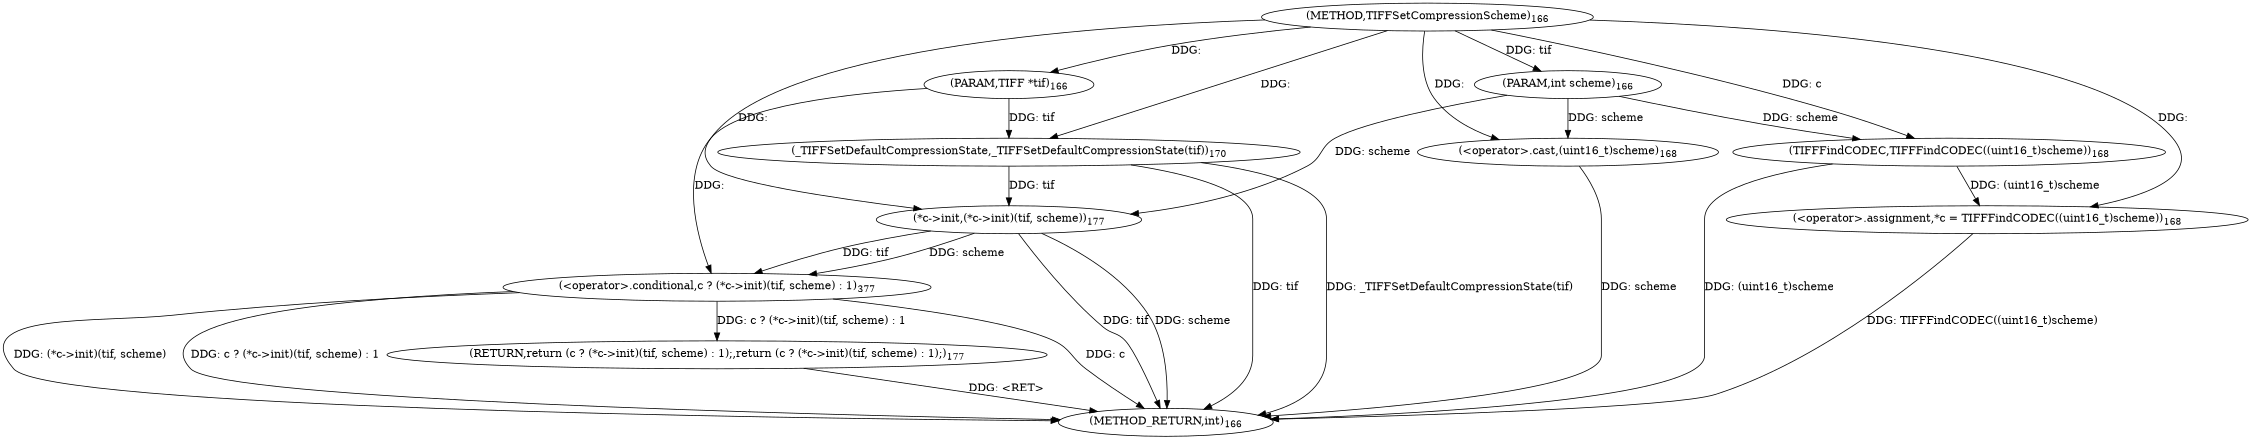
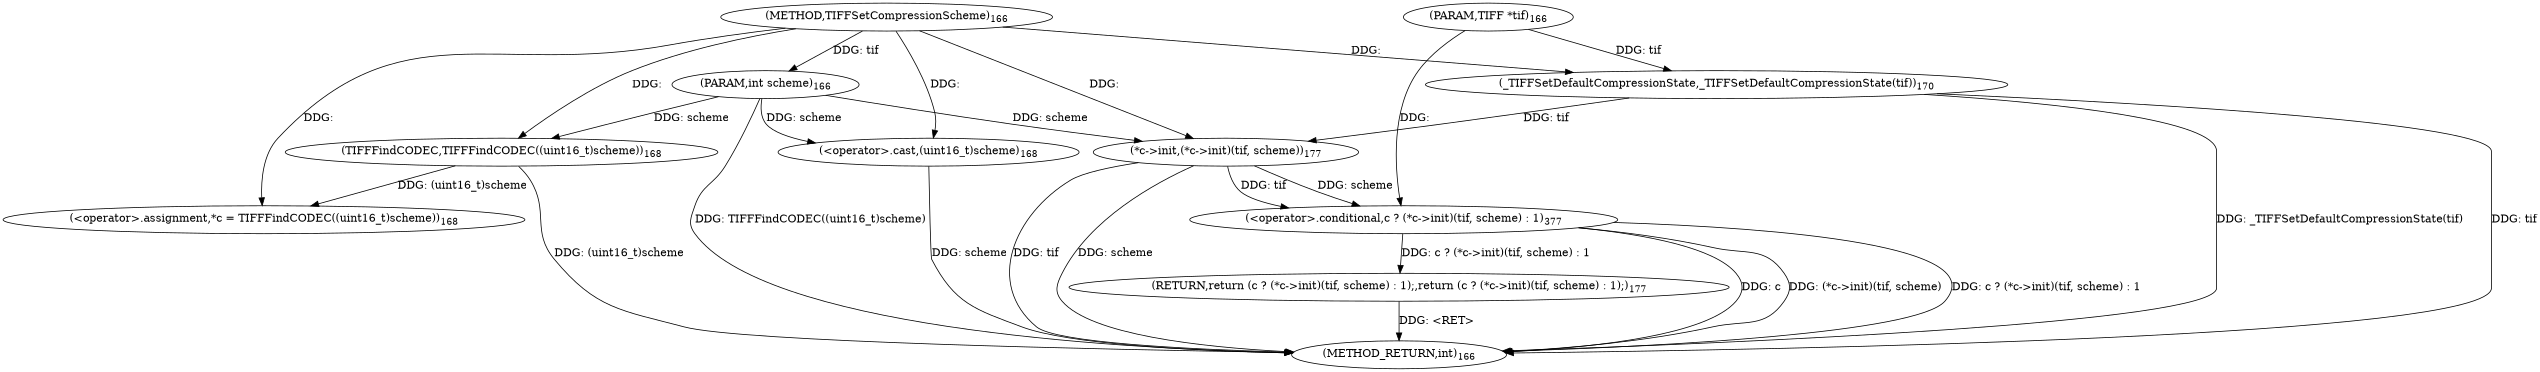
(1183, 43) -> none
(1802, 85) -> (649, 85)
(1650, 403) -> (903, 318)
